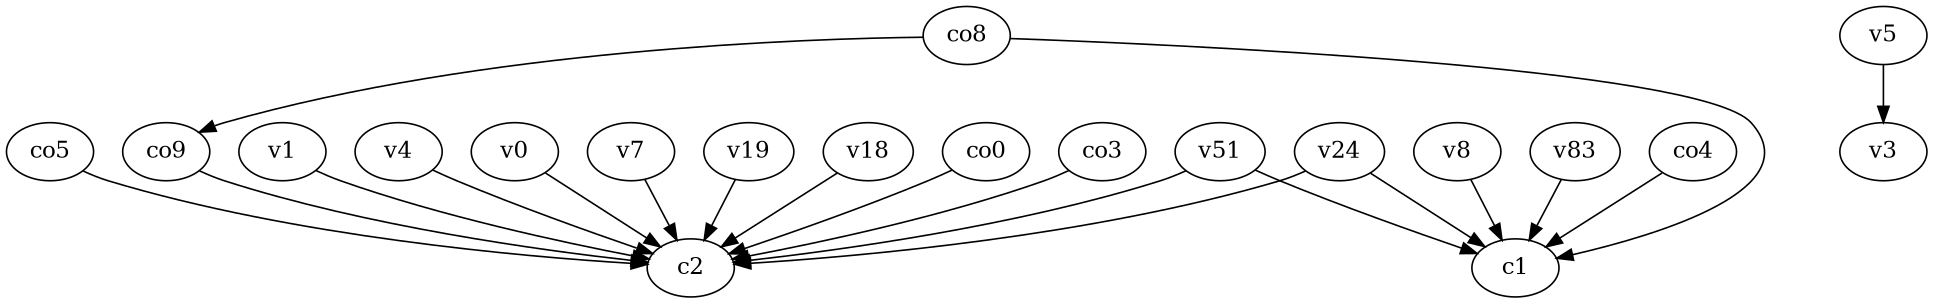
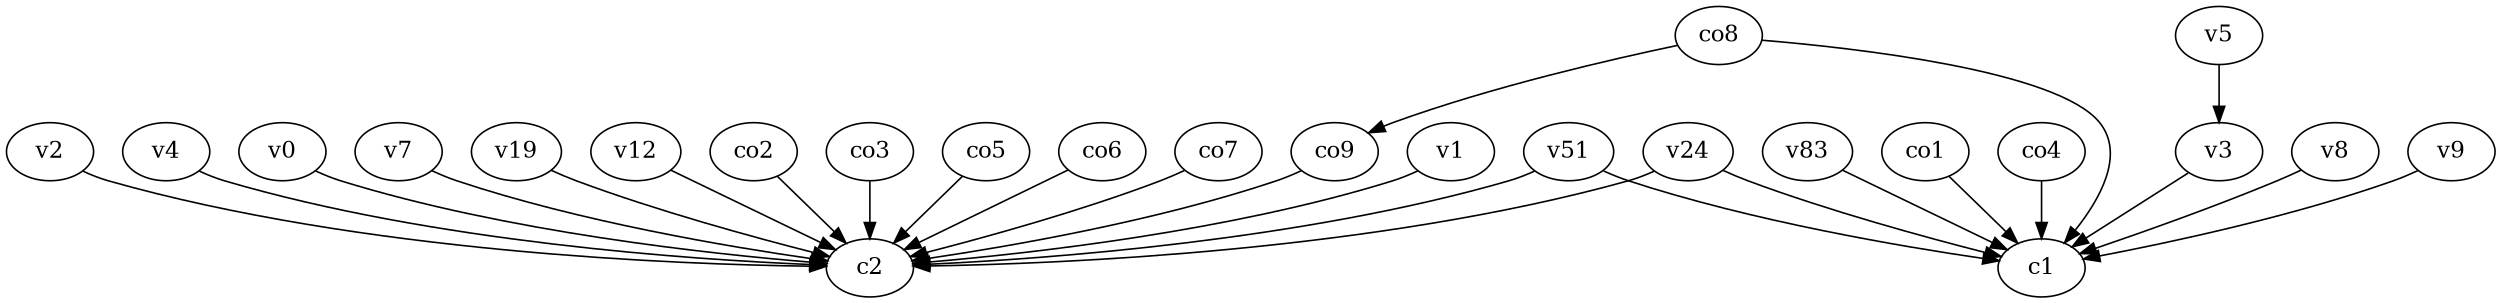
none -> (50, 152)
(868, 152) -> (636, 152)
(986, 152) -> (754, 152)
none -> (1102, 152)
none -> (1218, 152)
none -> (1925, 152)
none -> (2451, 152)
none -> (2137, 206)
